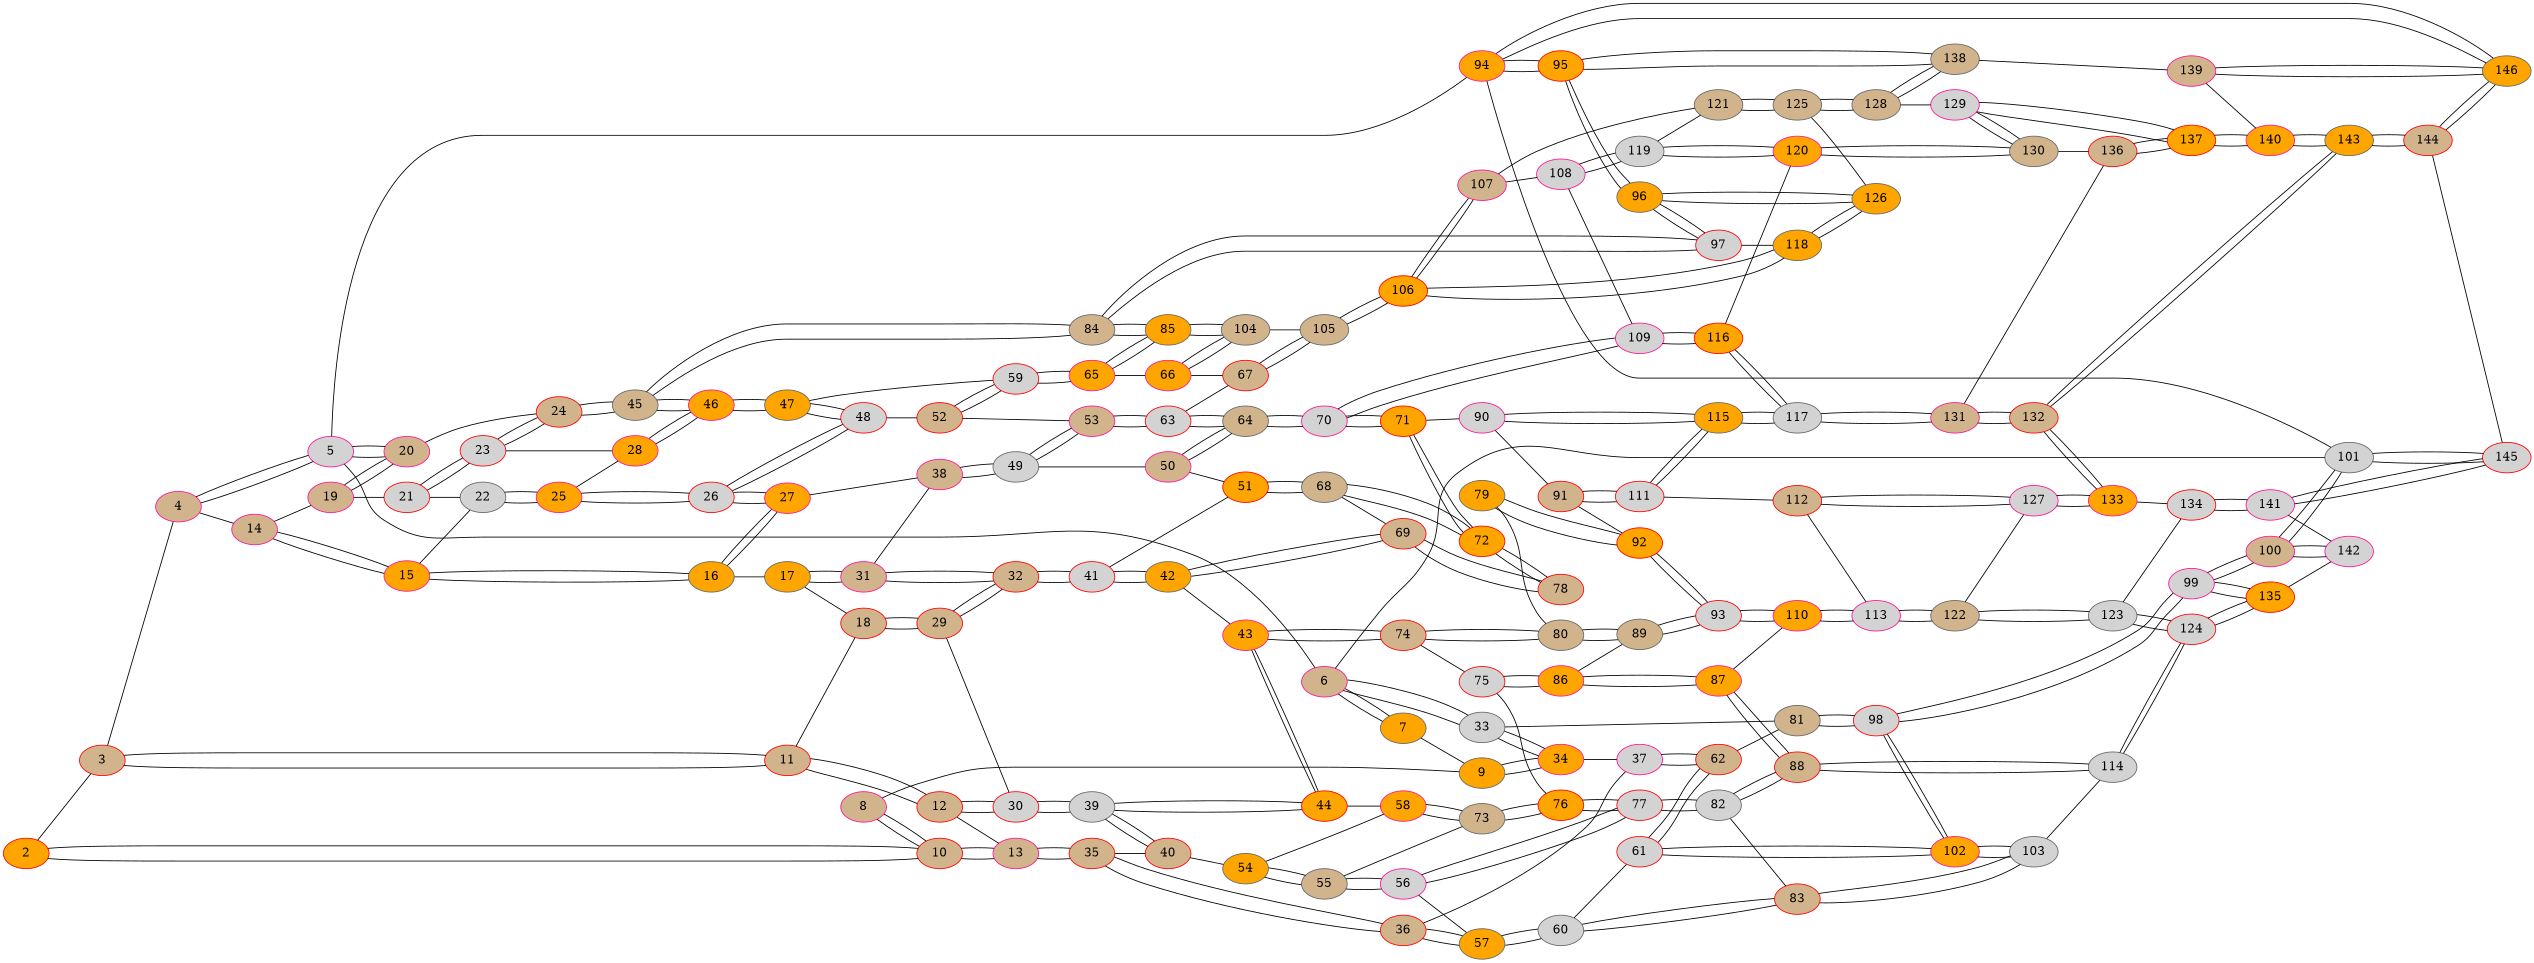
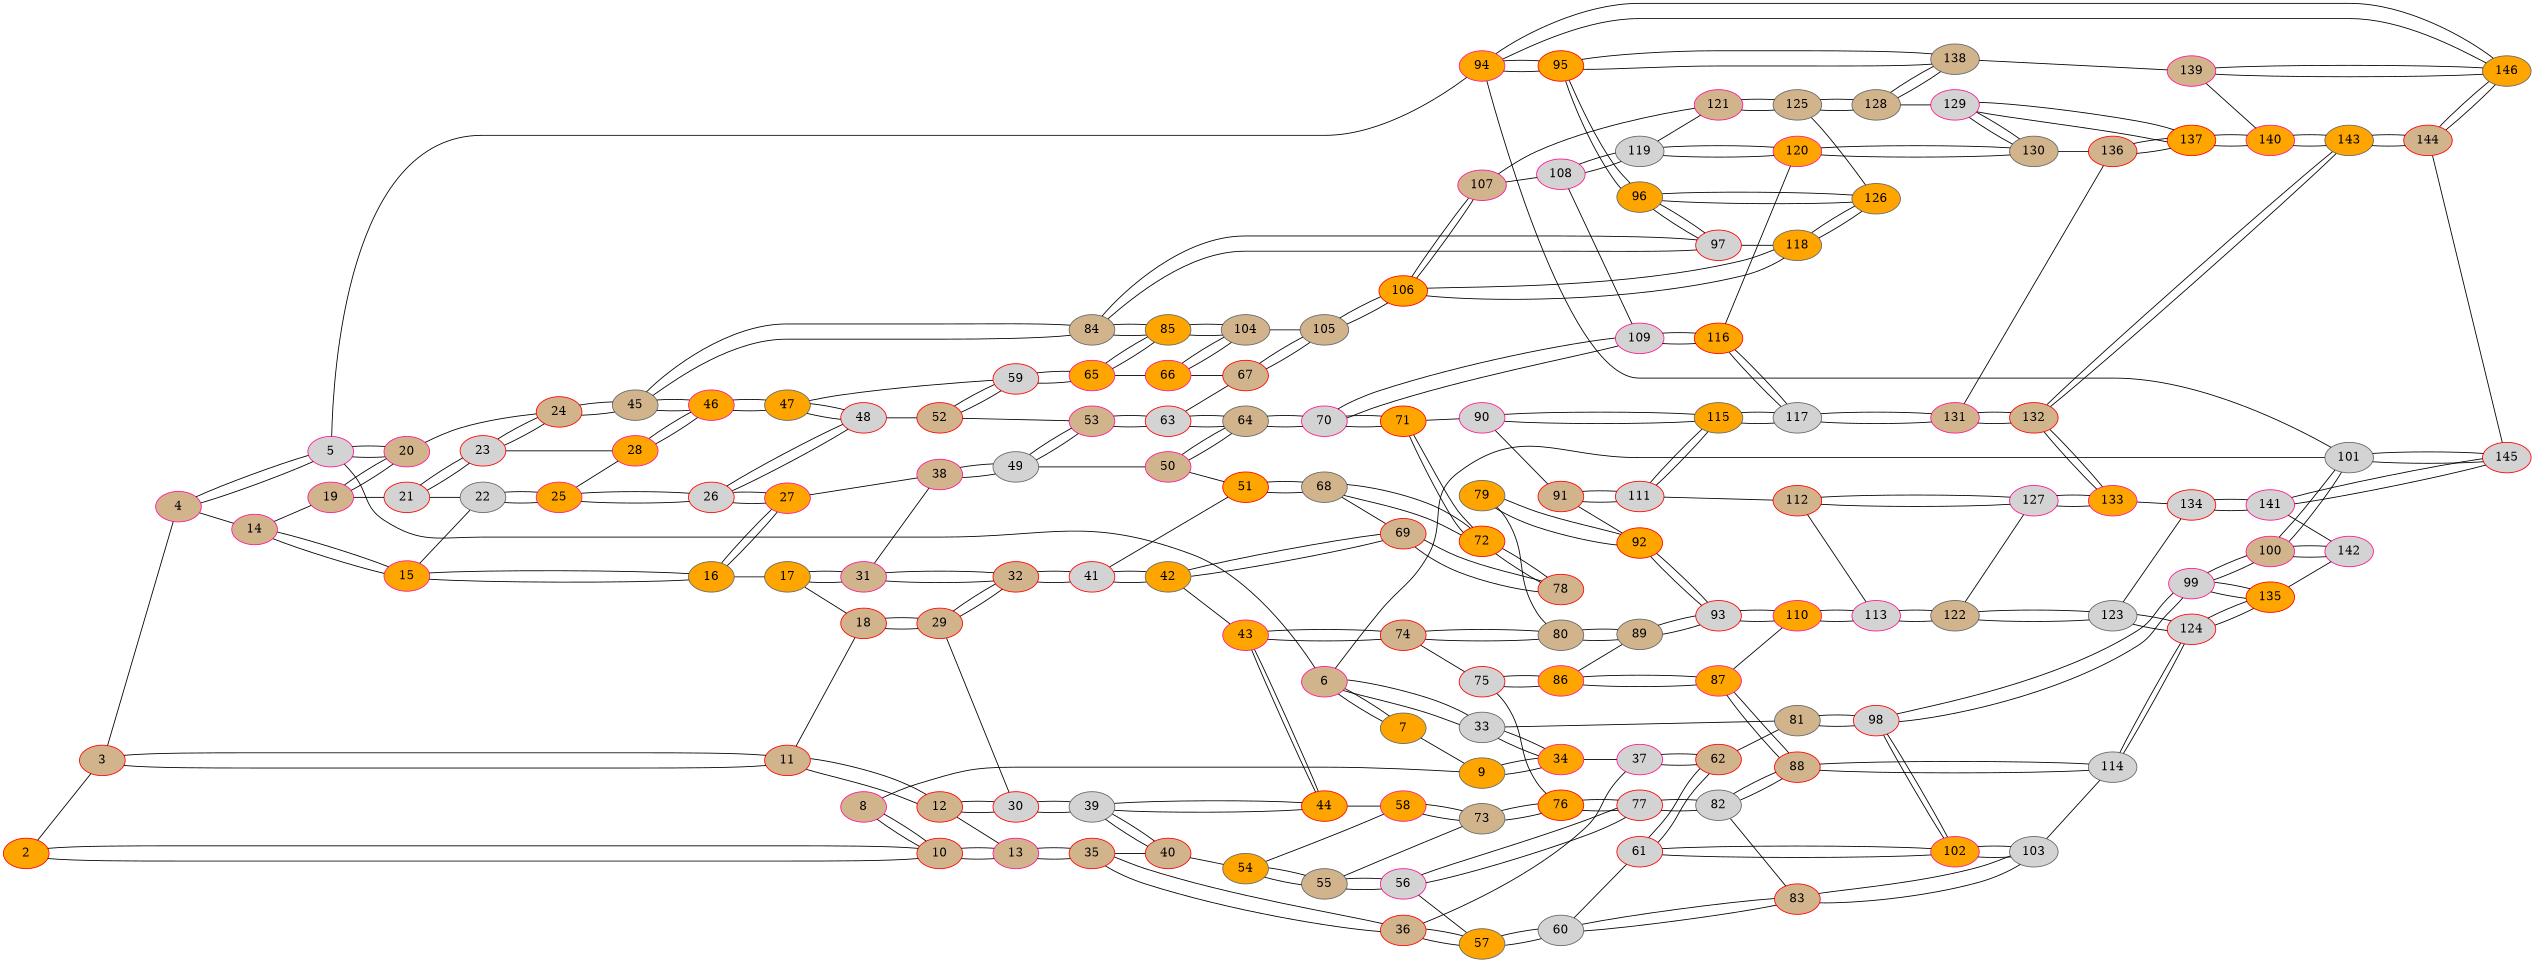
(1719, 105) -> (1719, 105)
